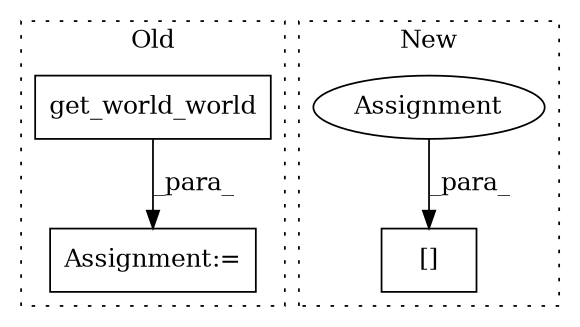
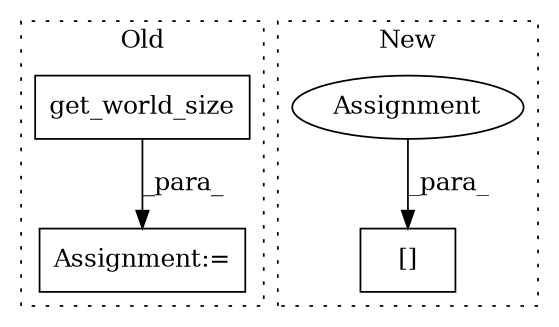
(153, 107) -> (142, 107)
